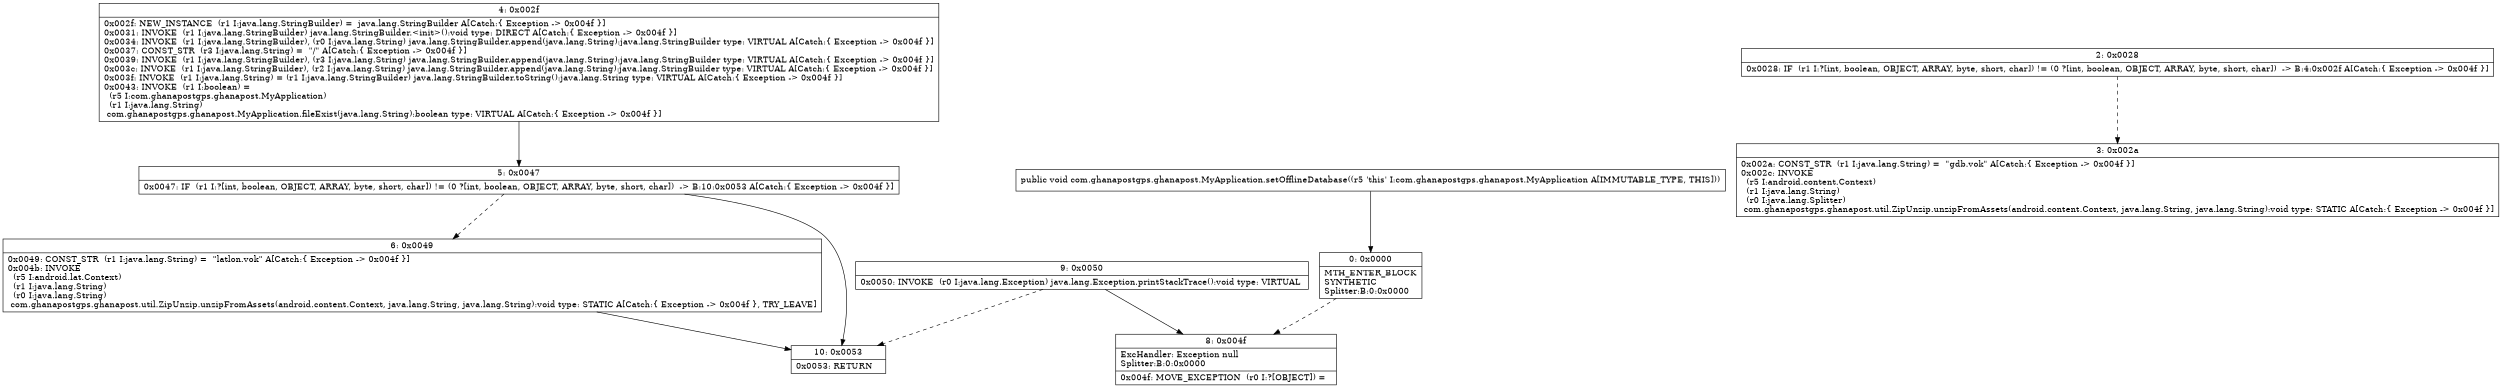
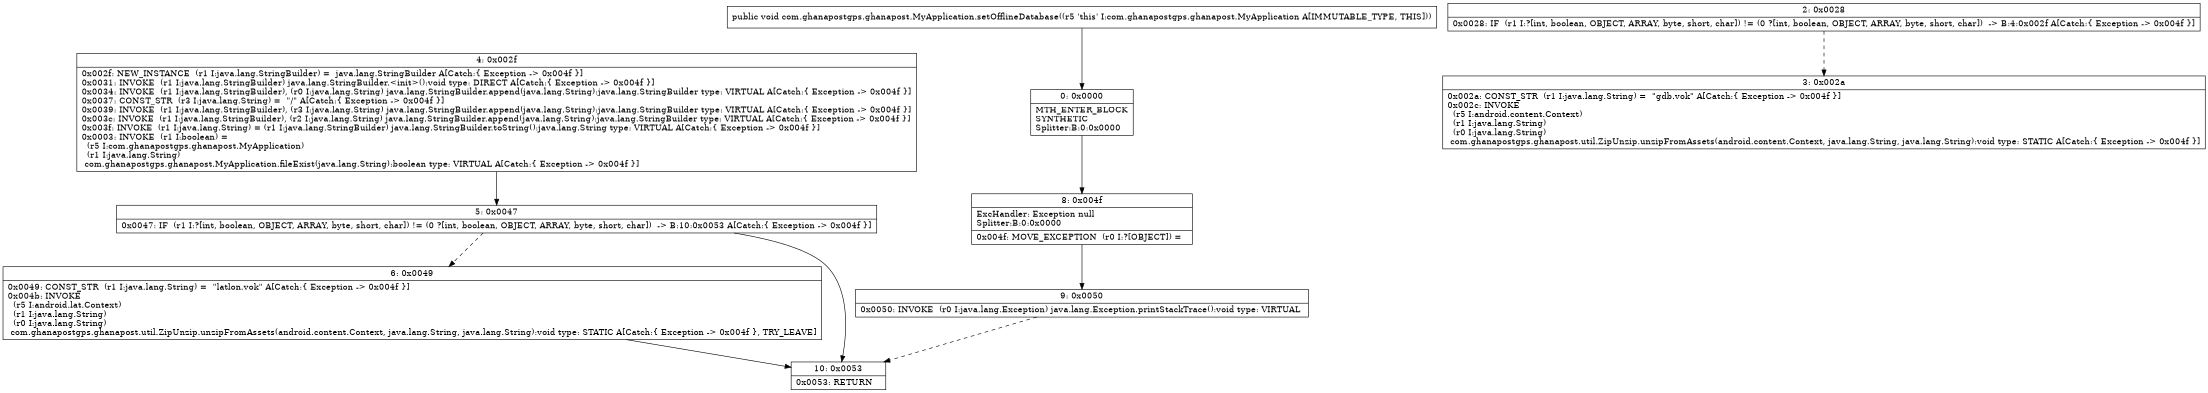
(179, 87) -> (156, 137)
(1794, 200) -> (1497, 133)
(1141, 310) -> (1082, 264)
(1308, 315) -> (1082, 161)
